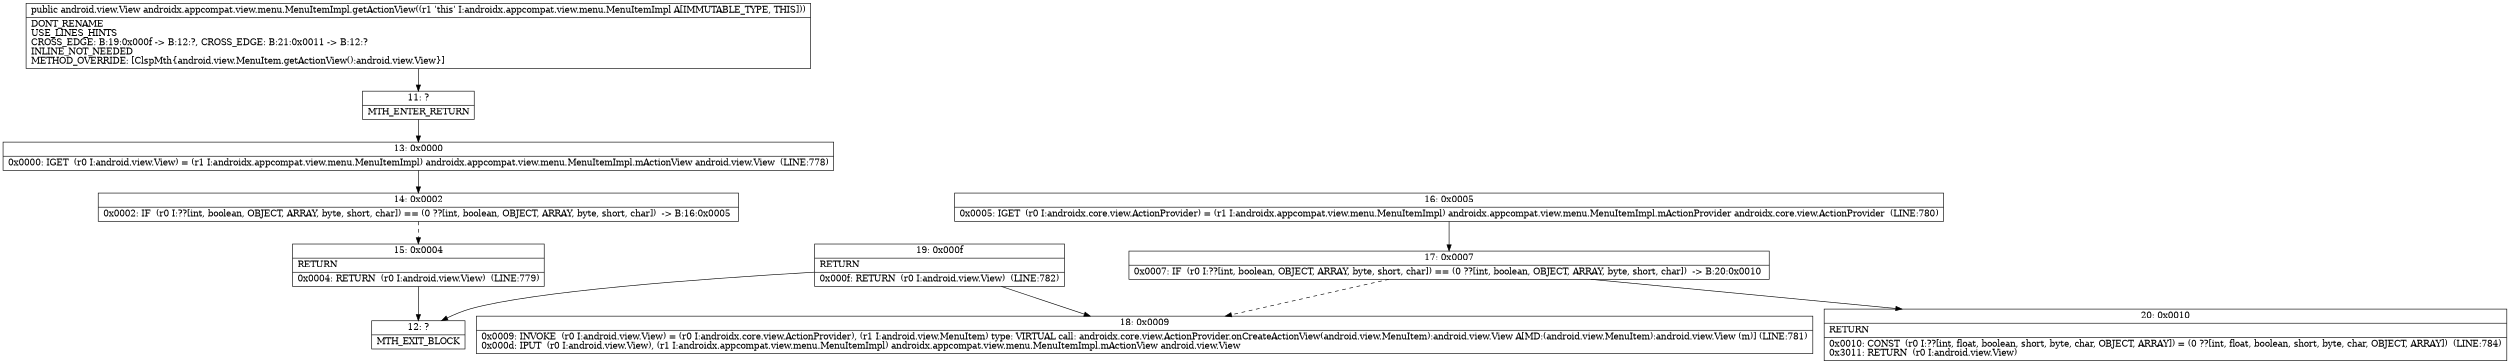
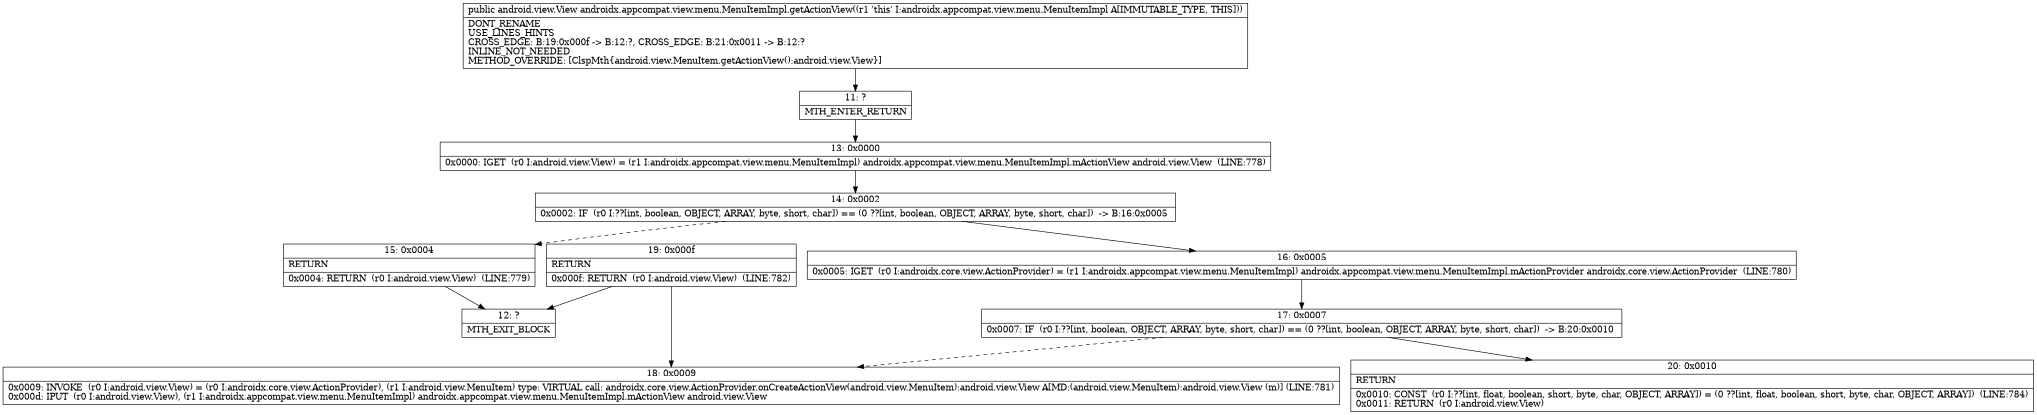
none -> (1076, 236)
(1925, 353) -> (1451, 404)
